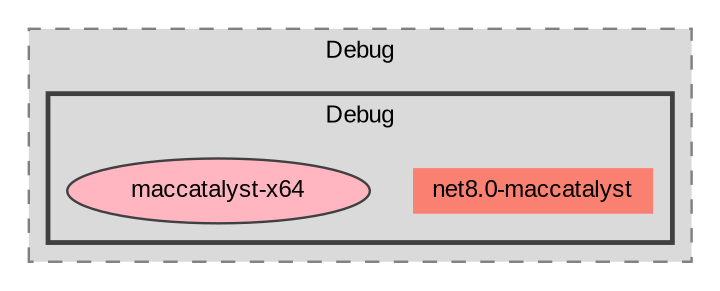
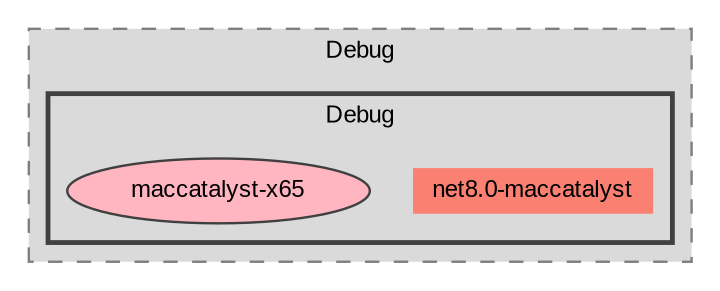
(219, 191) -> (219, 191)
